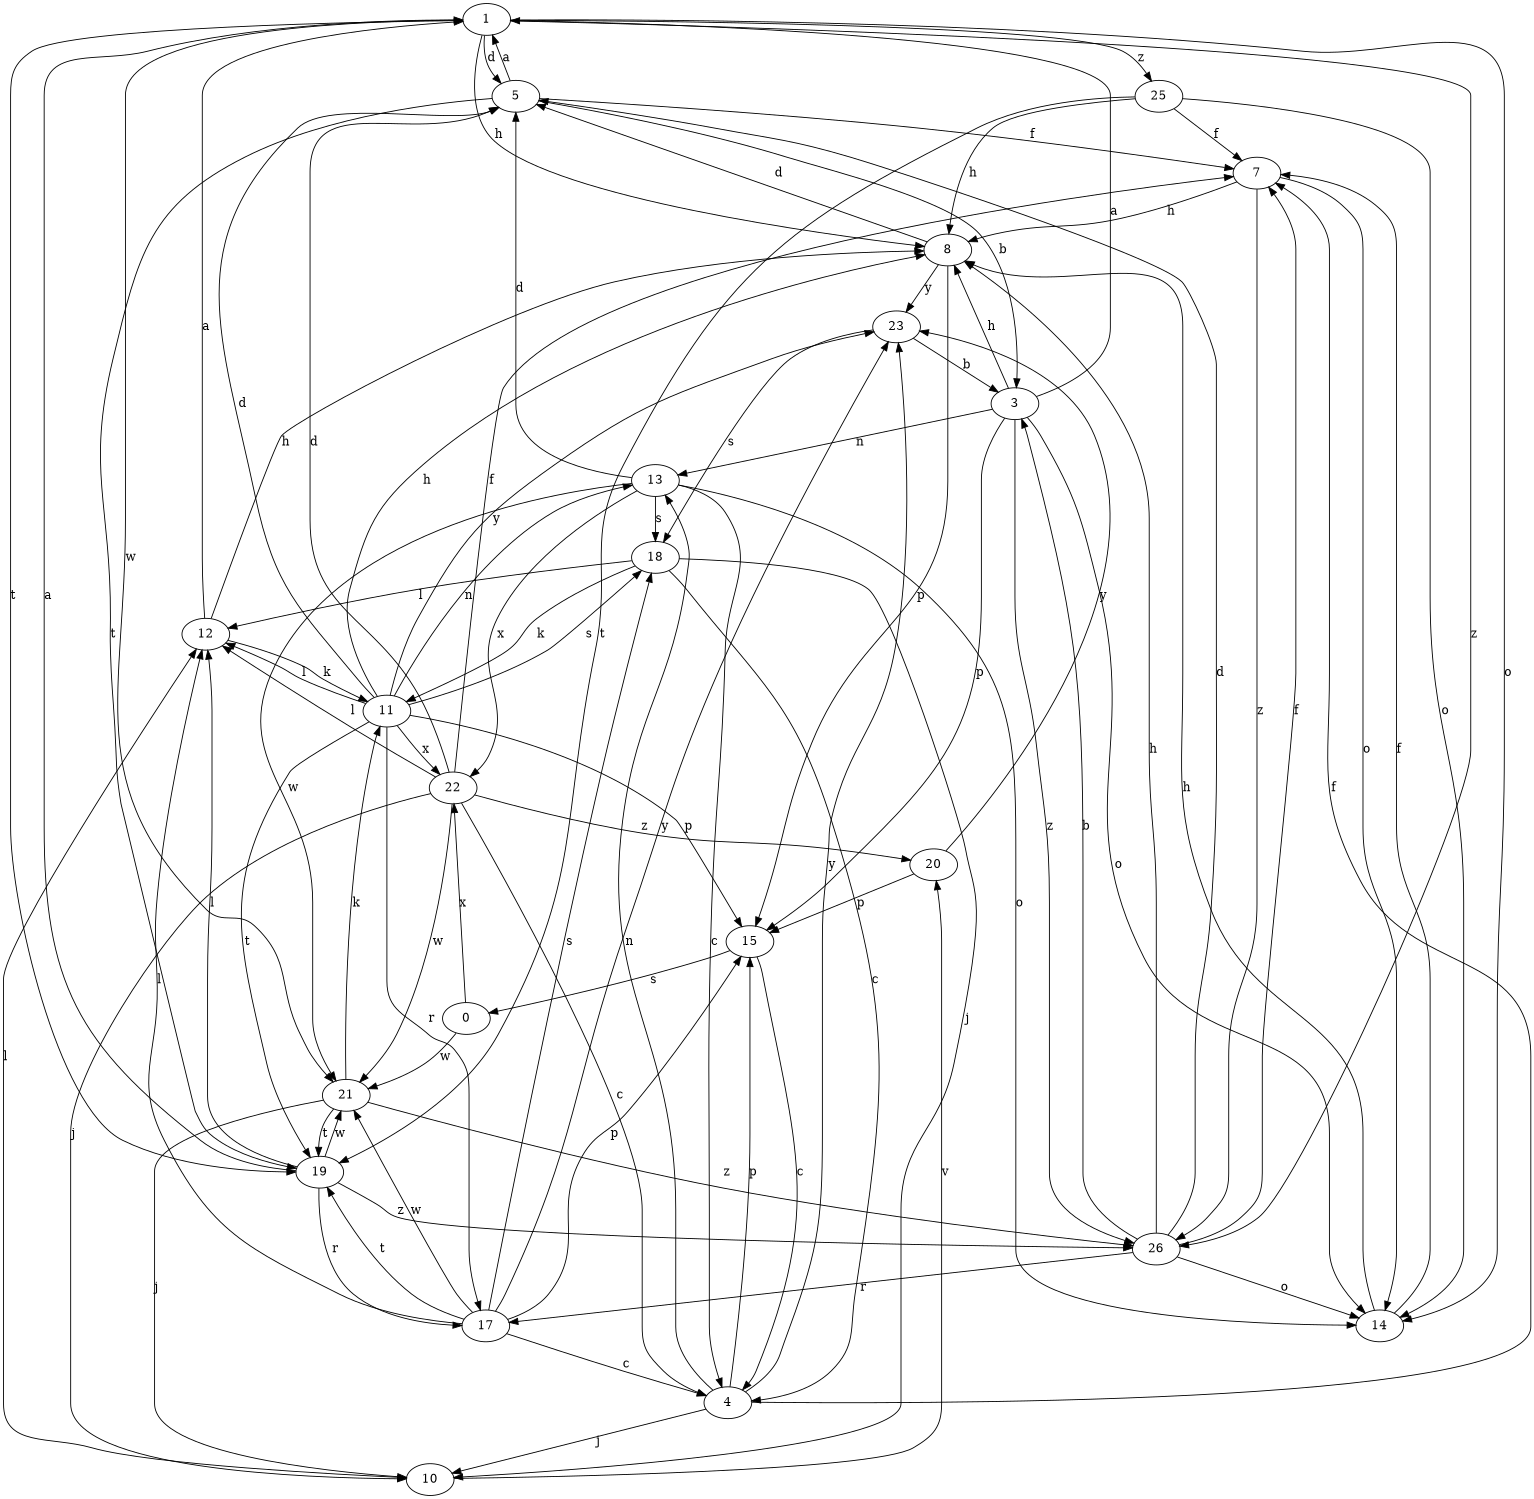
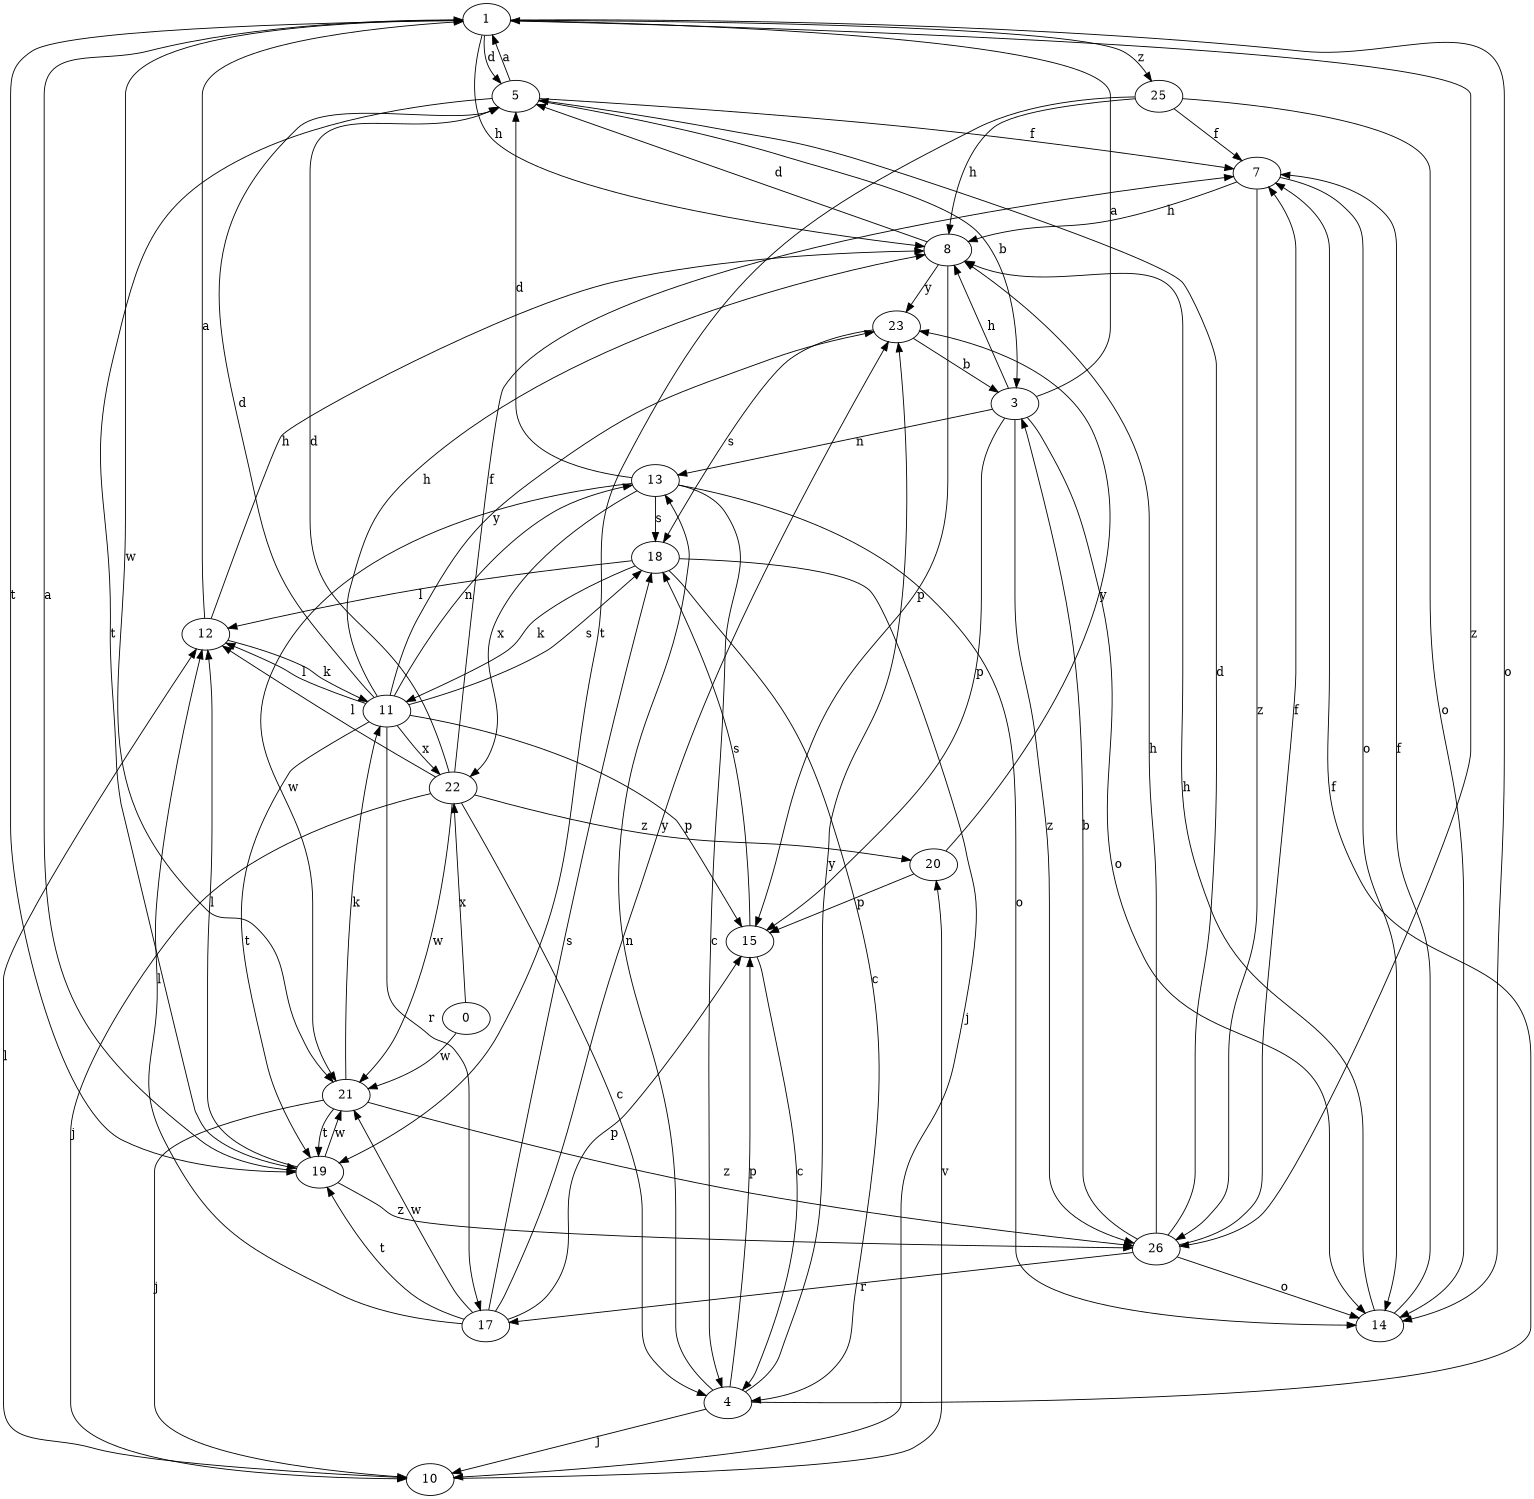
(615, 984) -> (732, 747)
(350, 1291) -> none
(602, 1364) -> none
